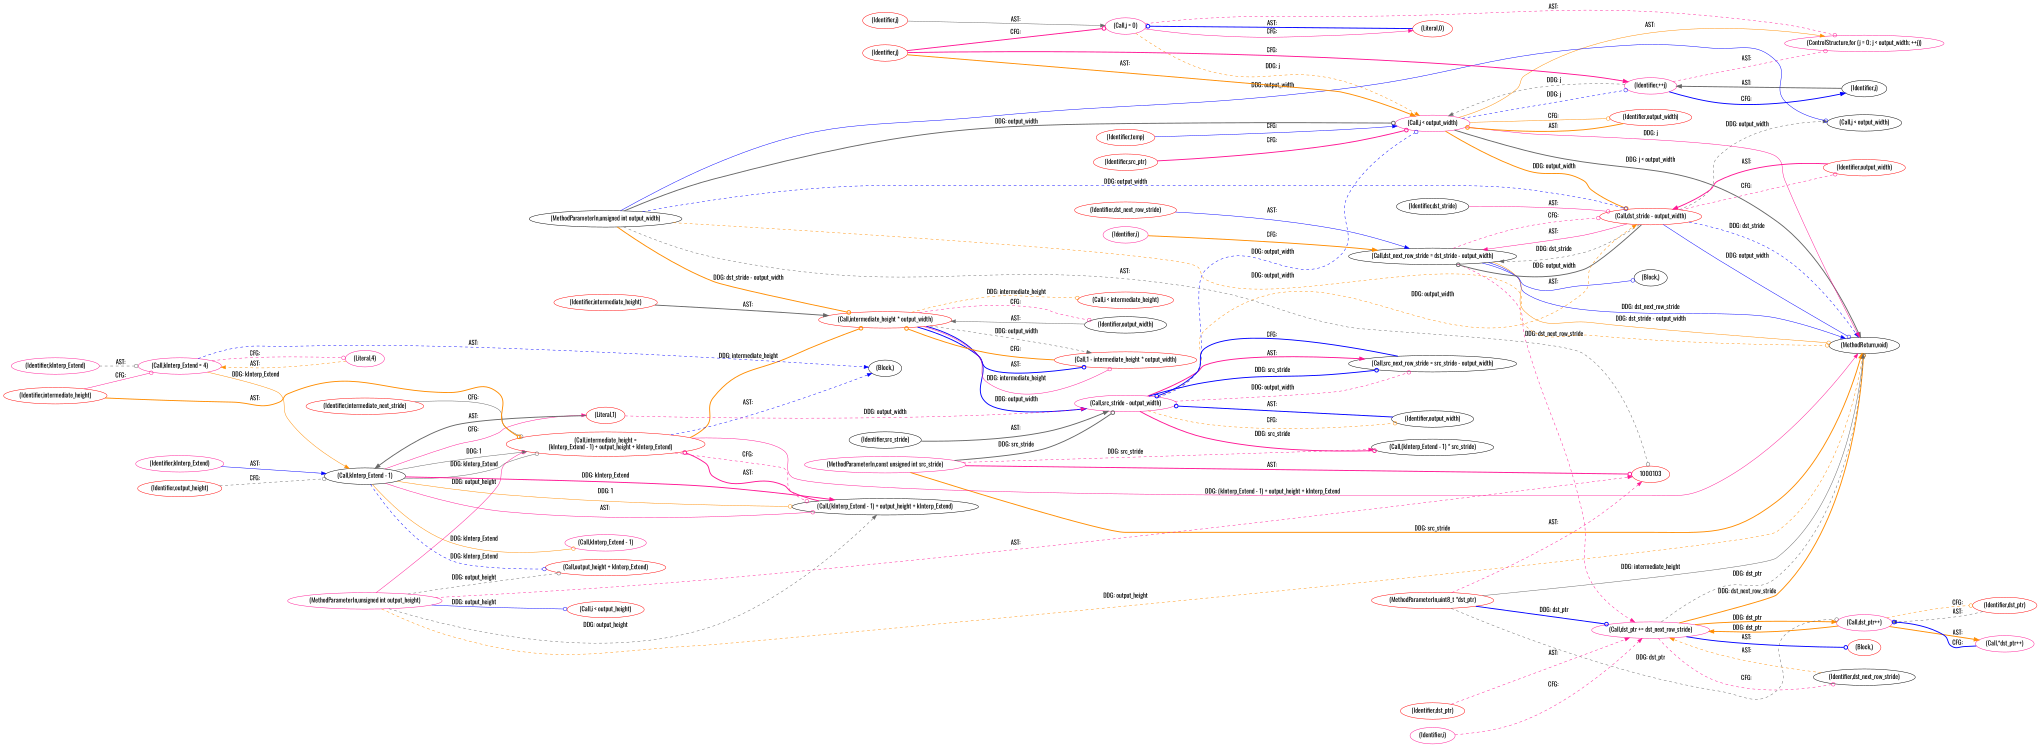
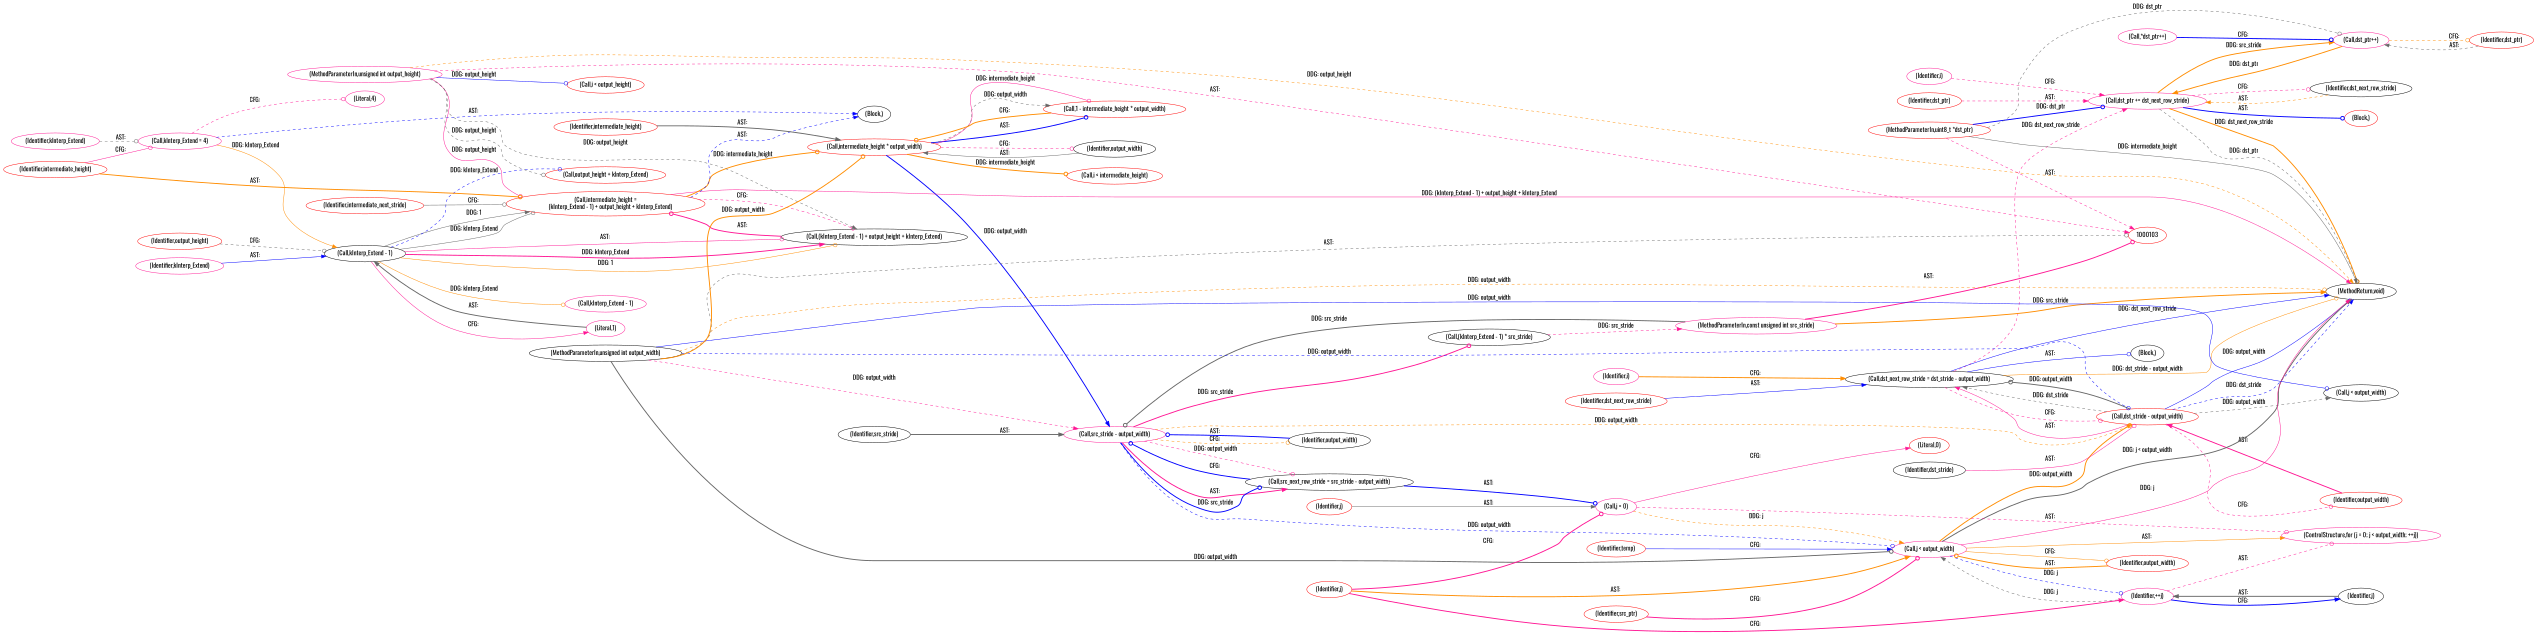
(1281, 27) -> (1499, 493)
(749, 278) -> (743, 210)
(993, 296) -> (985, 167)
(286, 367) -> none
(606, 415) -> (606, 329)
(853, 418) -> (861, 394)
(1166, 456) -> (1612, 332)
(1747, 618) -> (2244, 45)
(1932, 633) -> none
